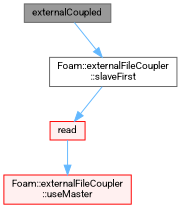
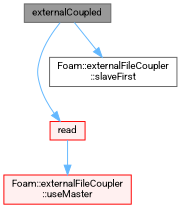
(91, 100) -> (38, 67)
